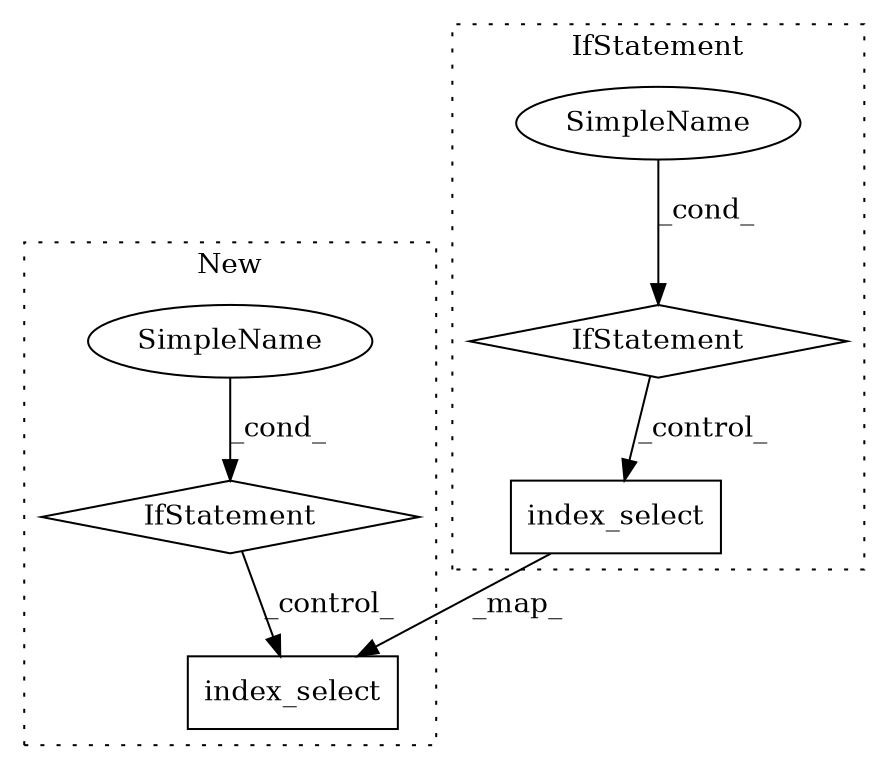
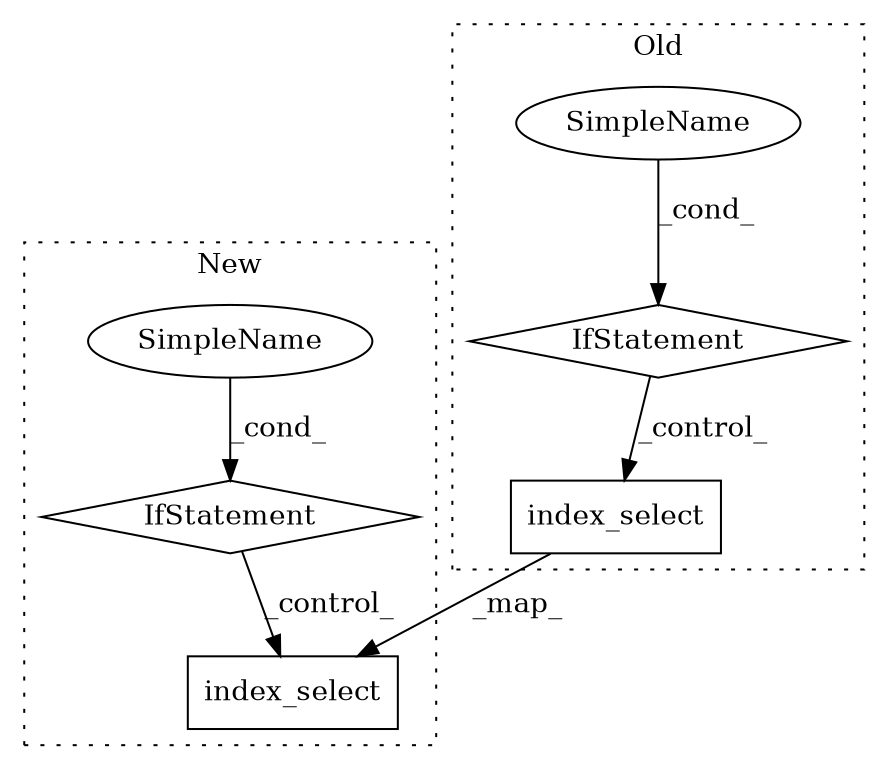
(658, 47) -> (658, 47)
